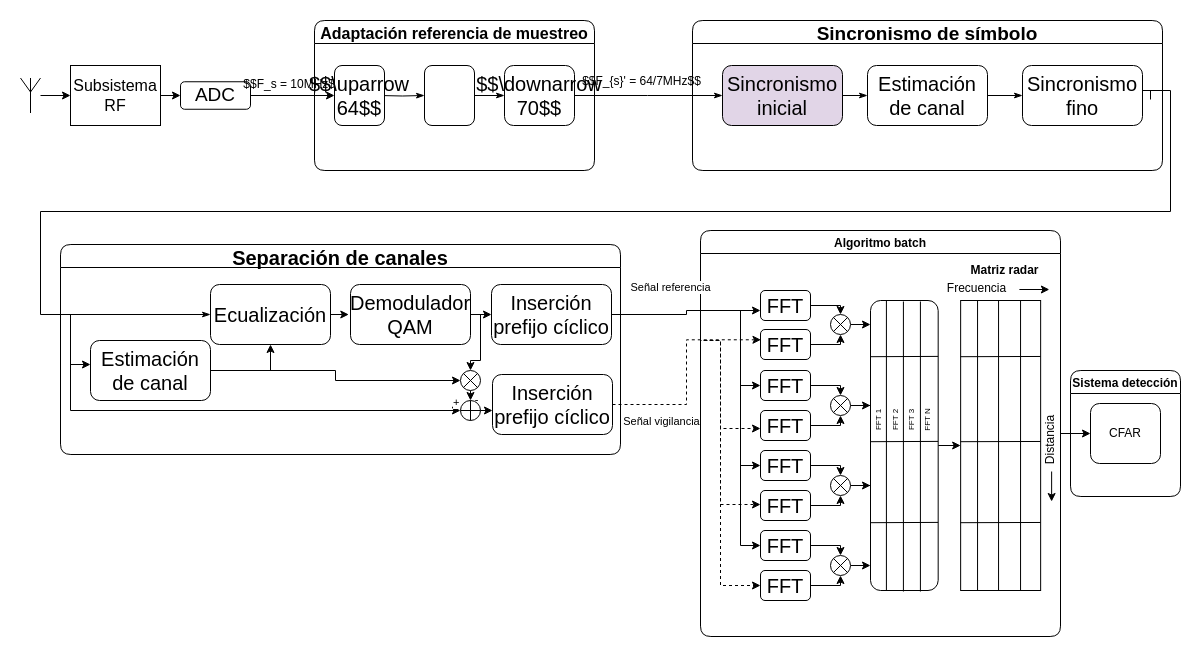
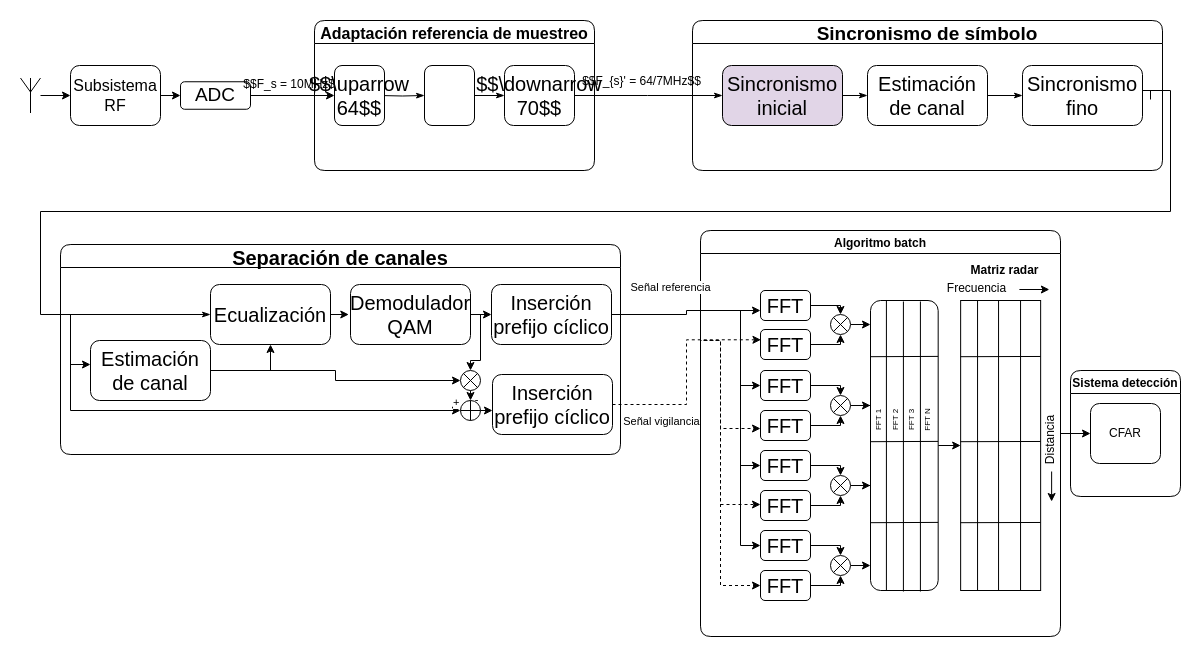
(116, 96) -> (116, 96)
